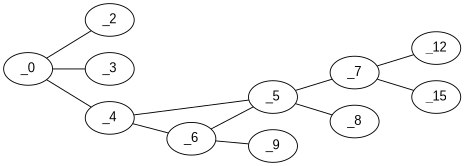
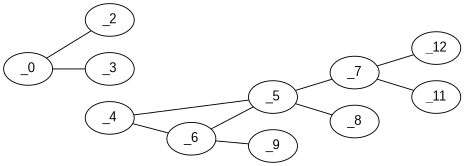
(69, 93) -> none
(436, 97) -> (436, 97)
